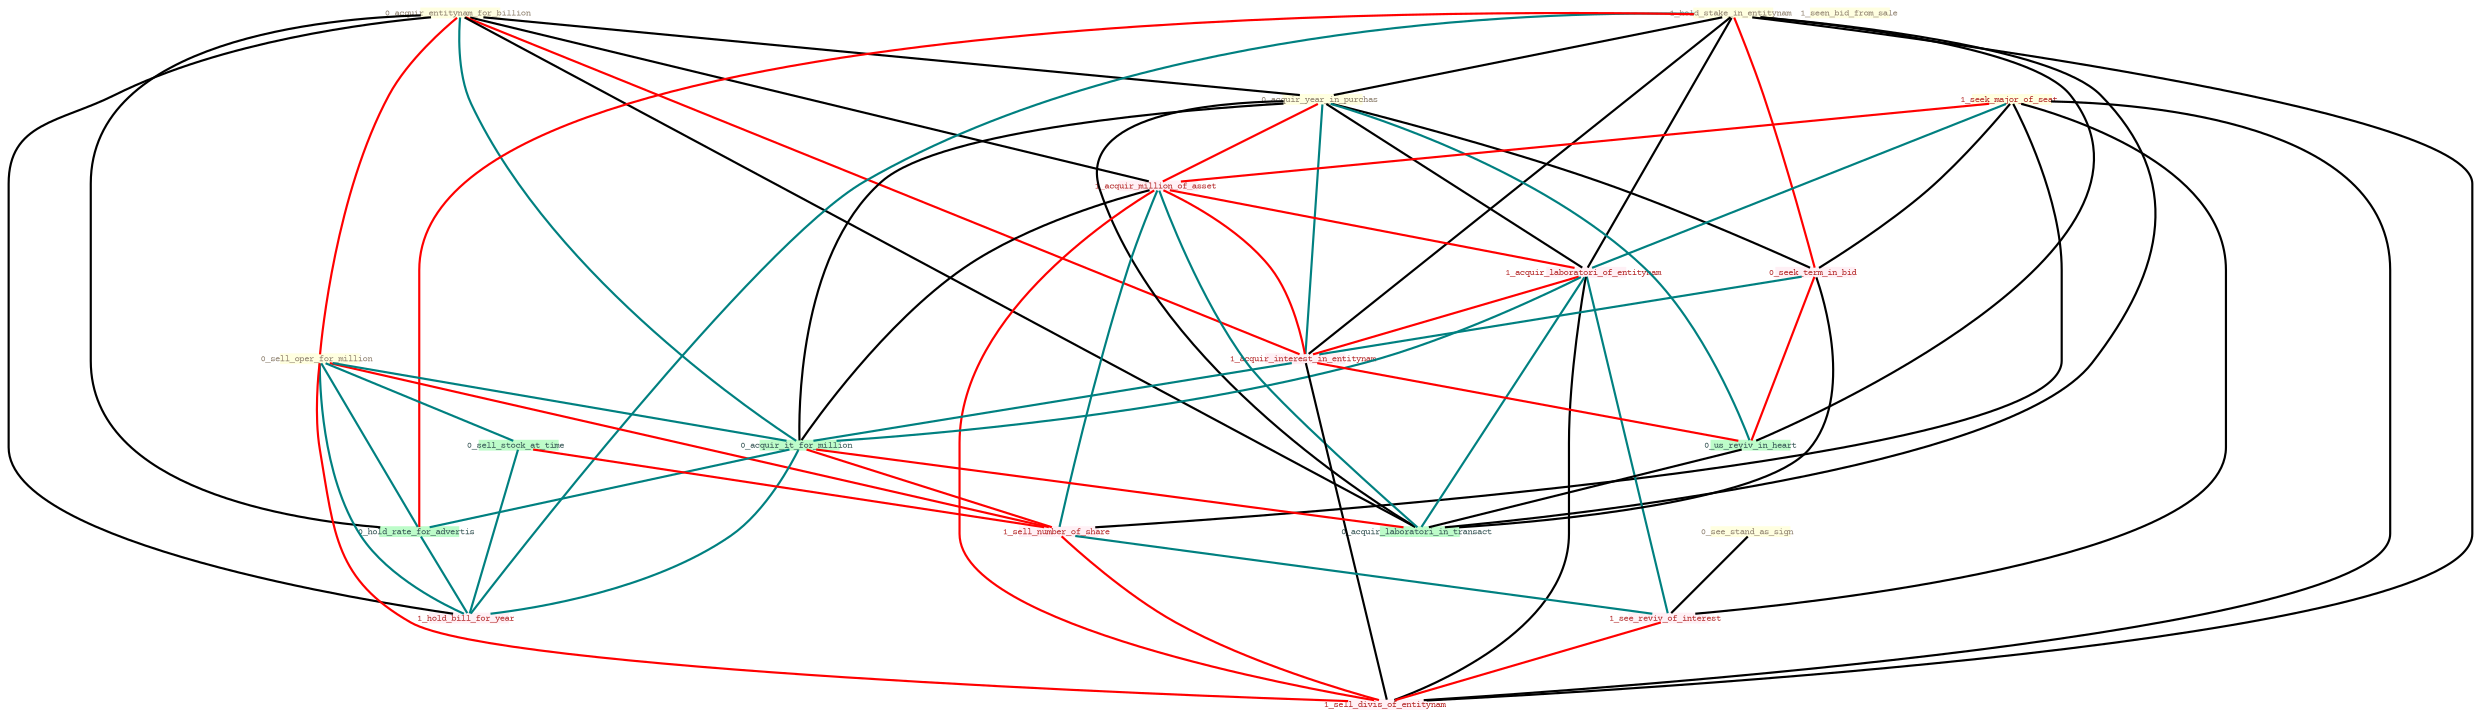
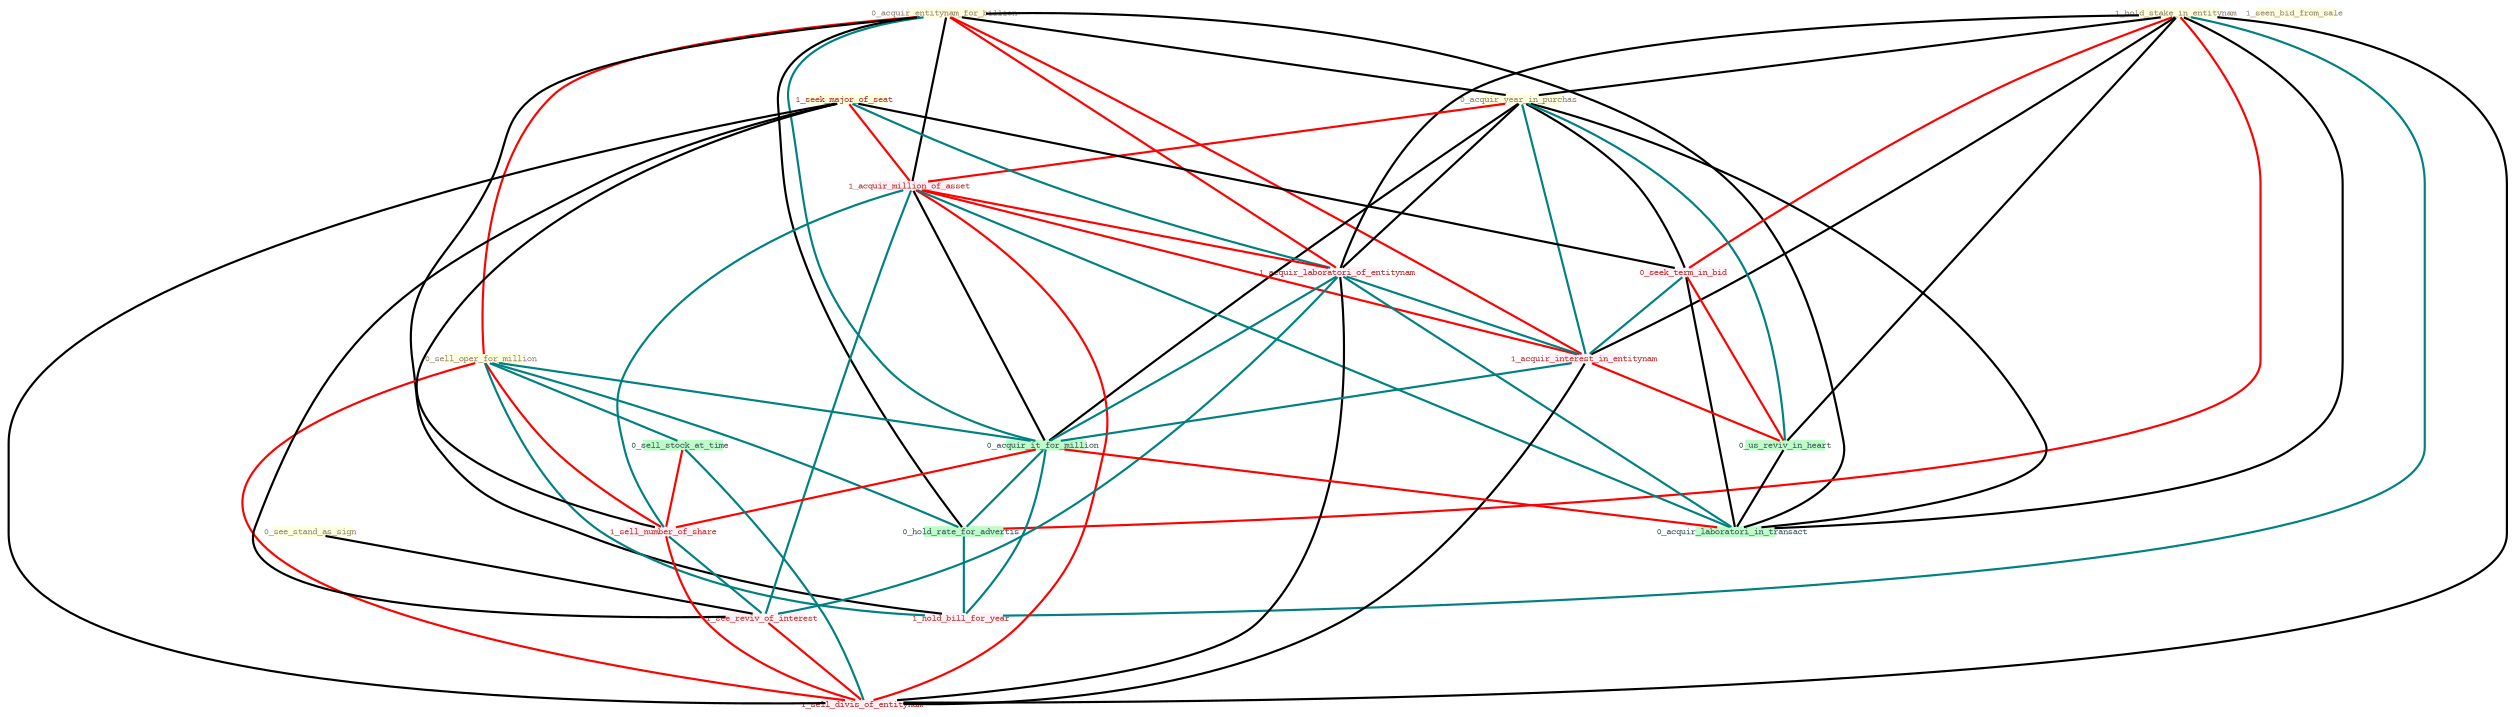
none -> (1133, 136)
(1446, 316) -> (1422, 302)
none -> (839, 391)
(494, 532) -> (793, 571)
